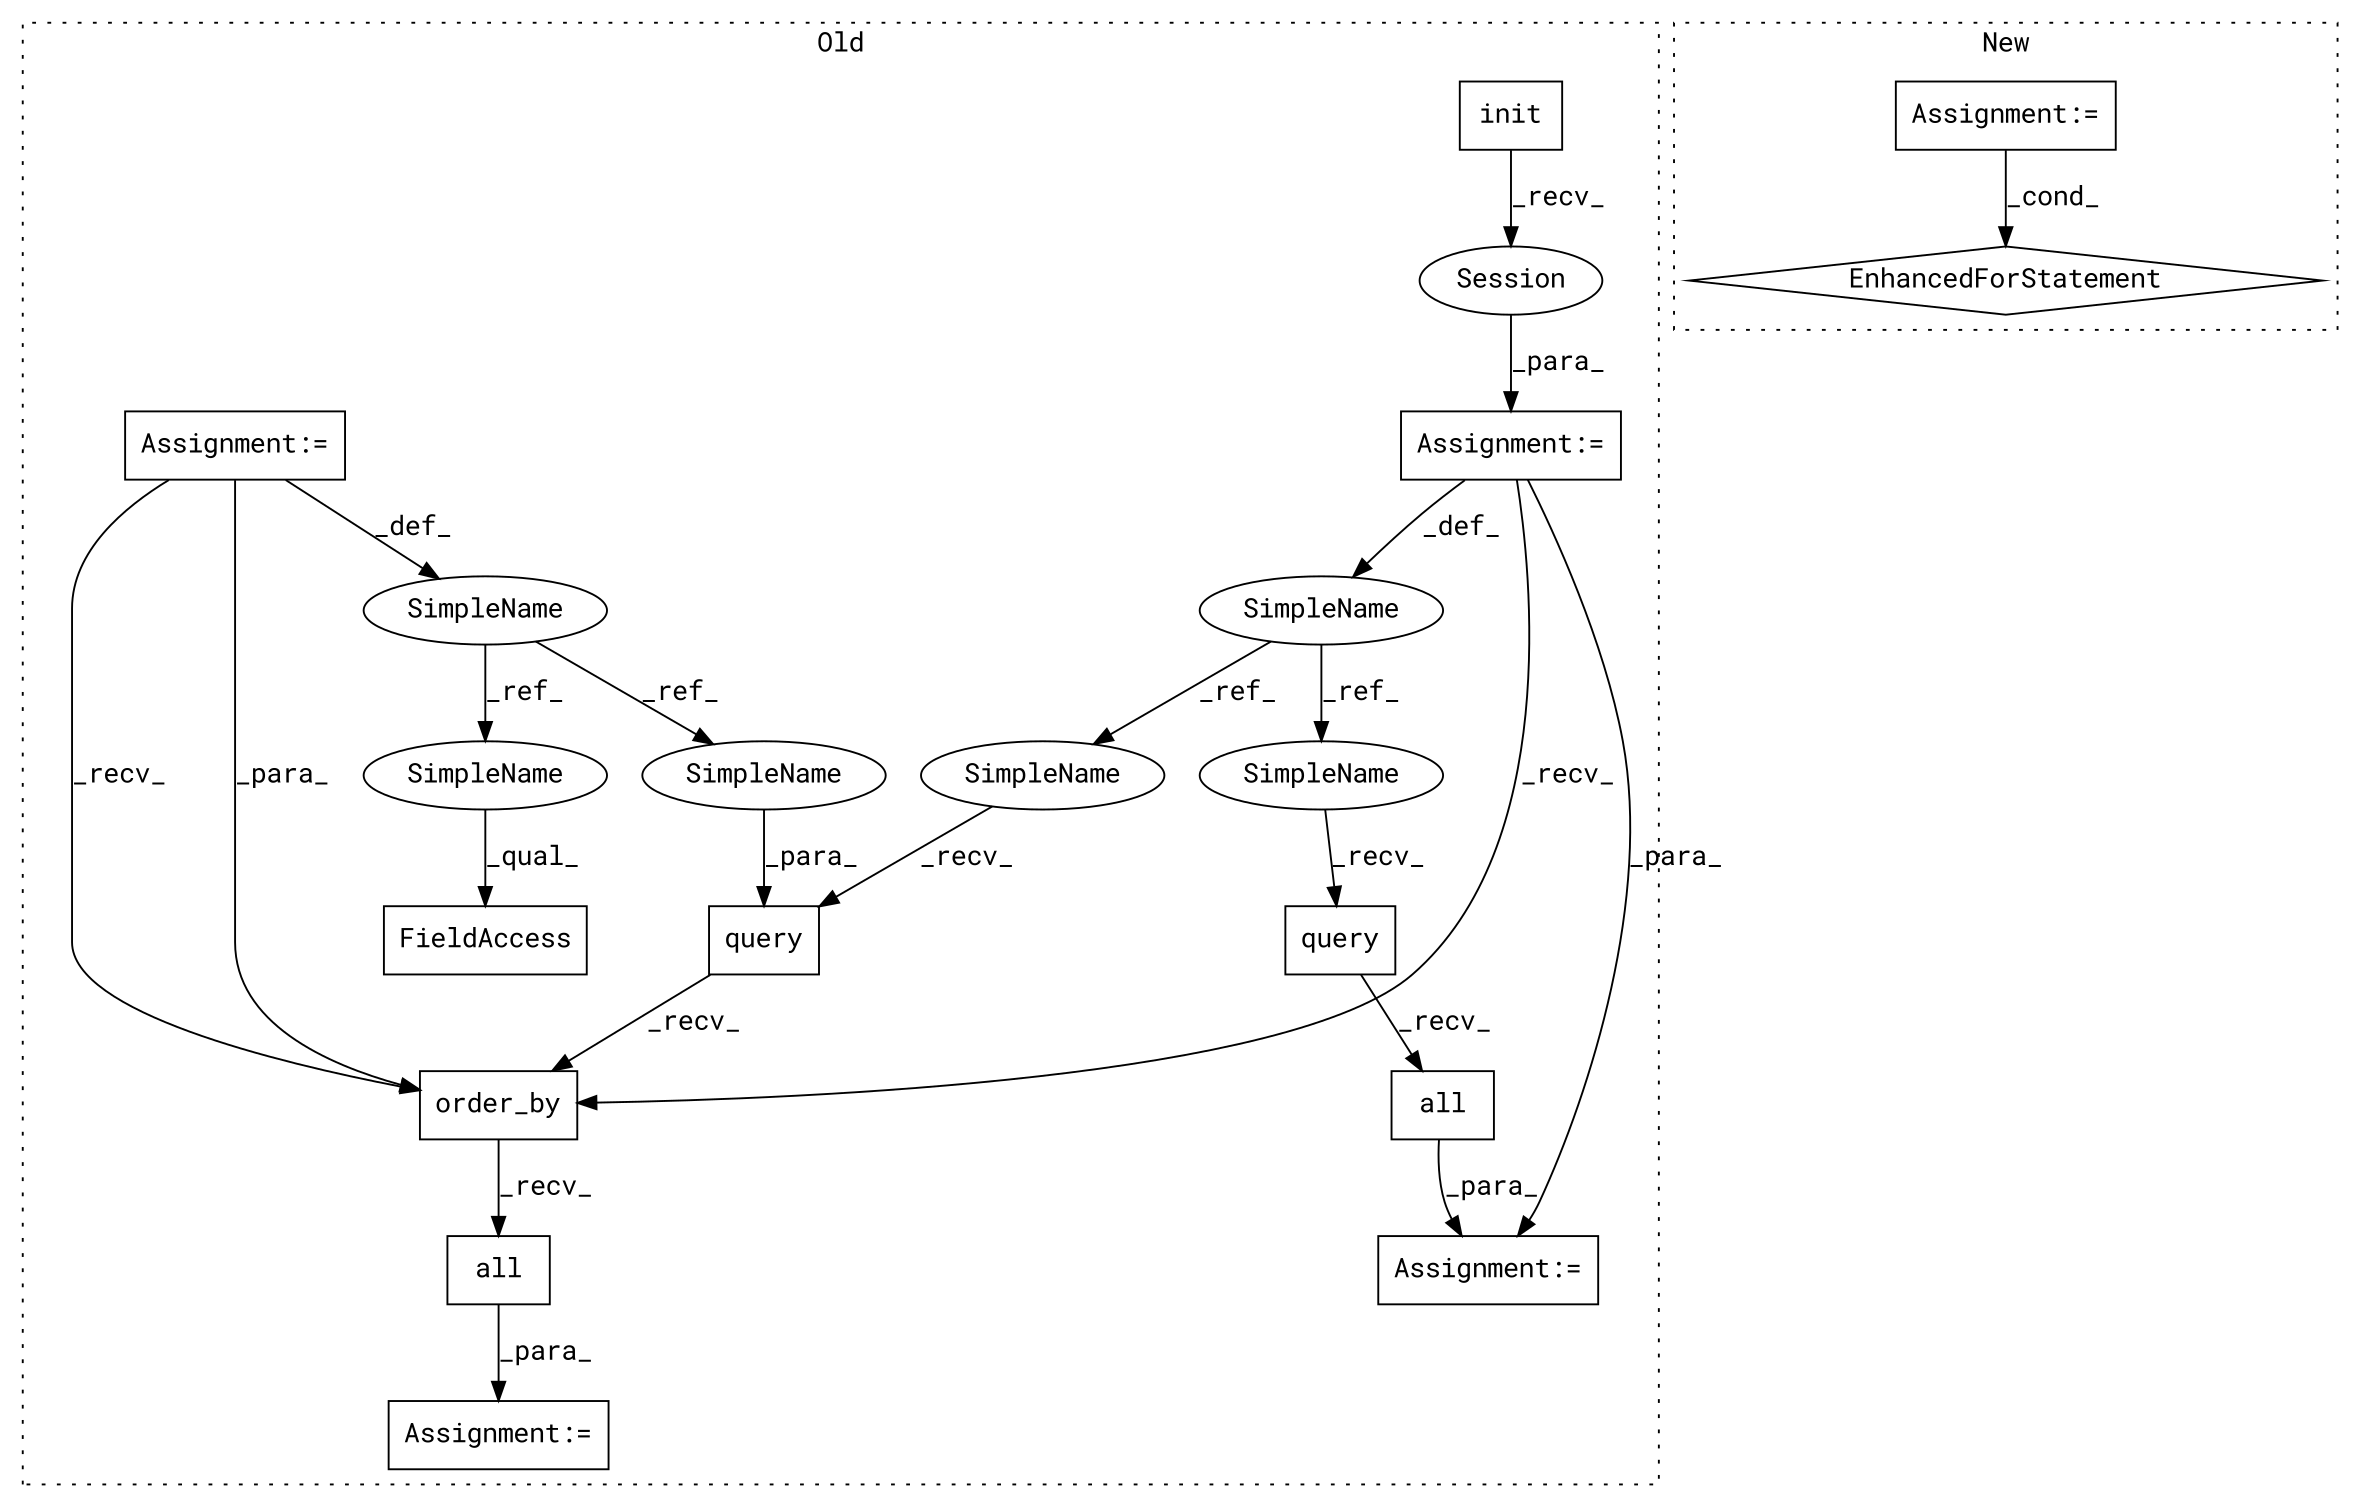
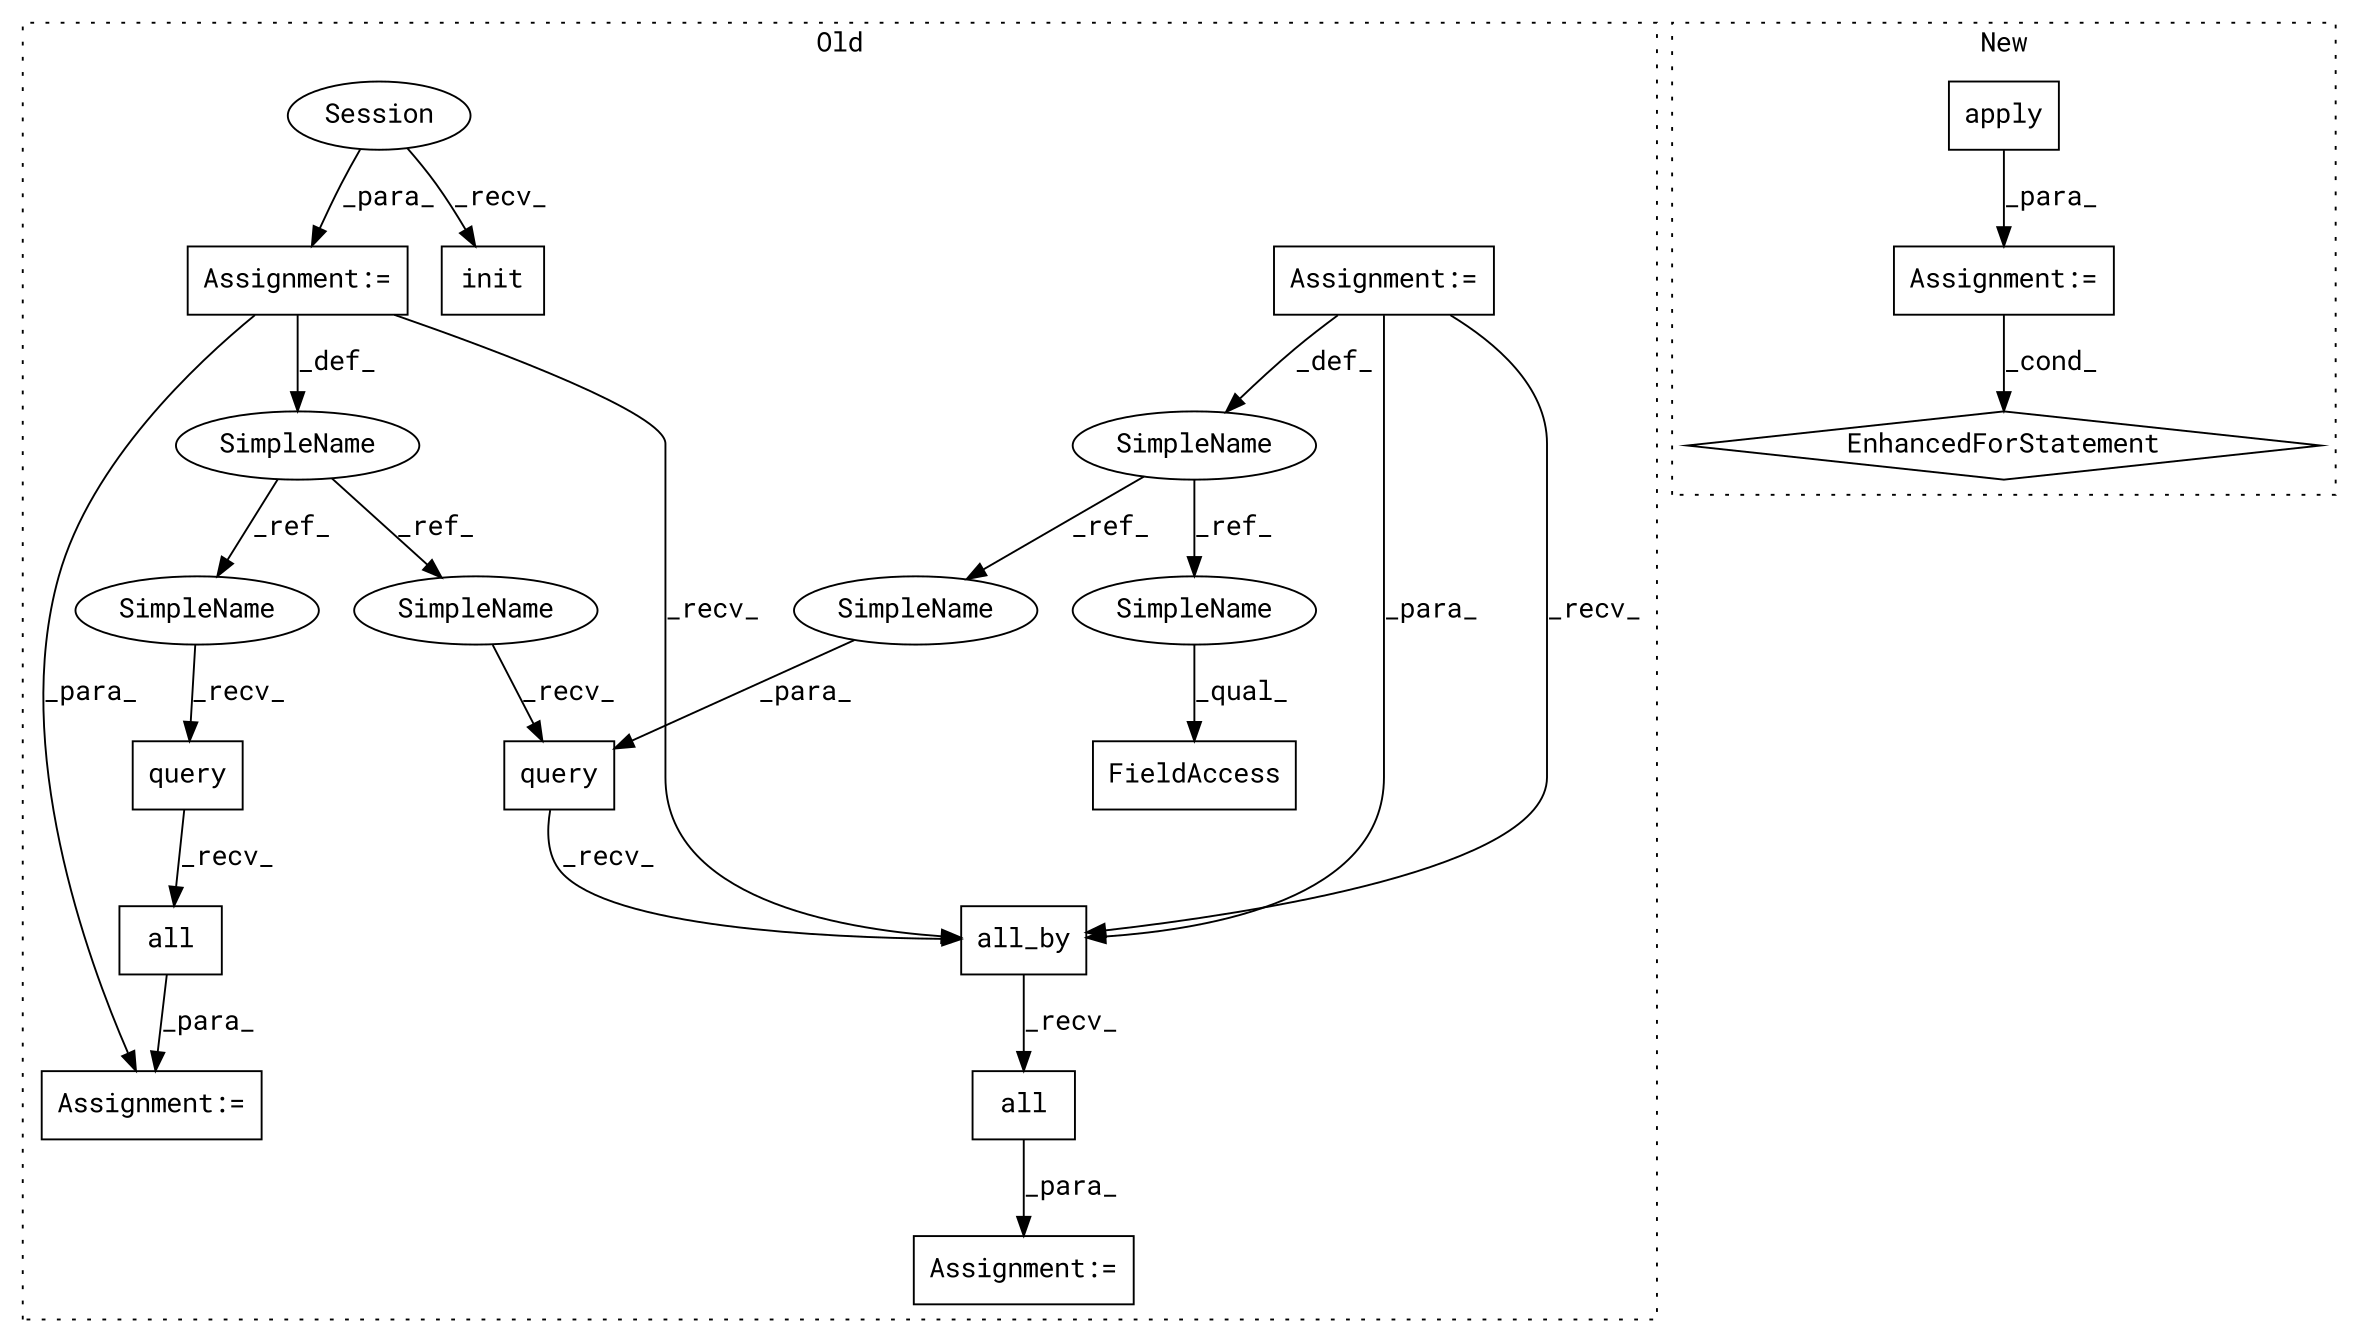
none -> (2004, 116)
(1511, 189) -> (439, 187)
(499, 1105) -> (1024, 940)
